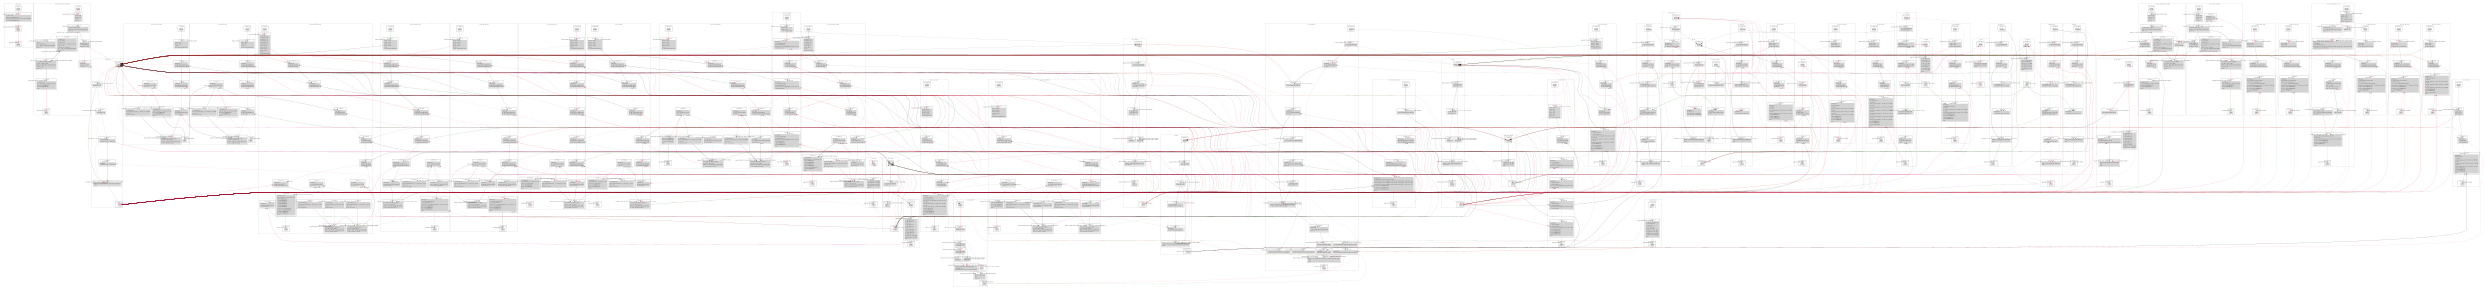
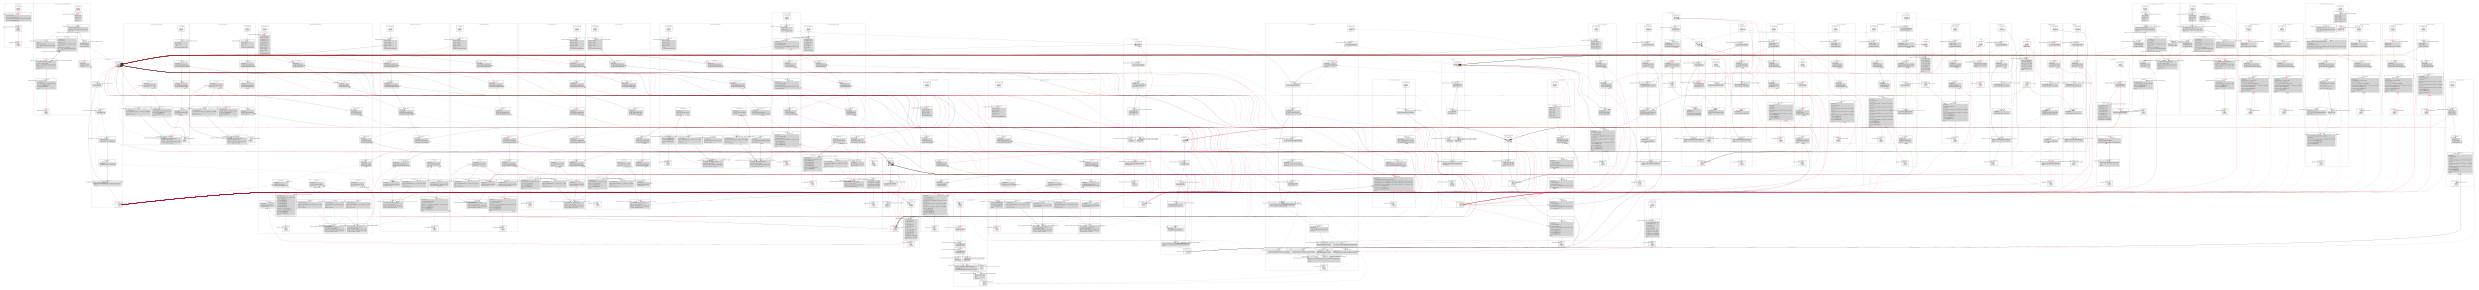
(2119, 155) -> none
